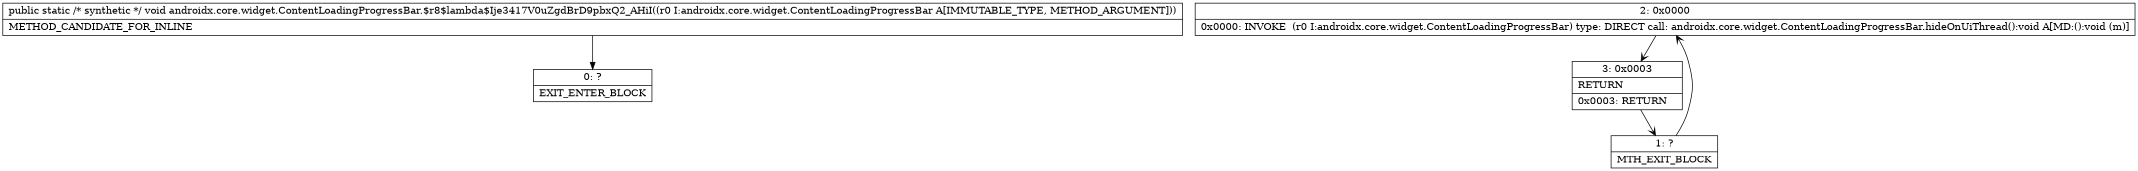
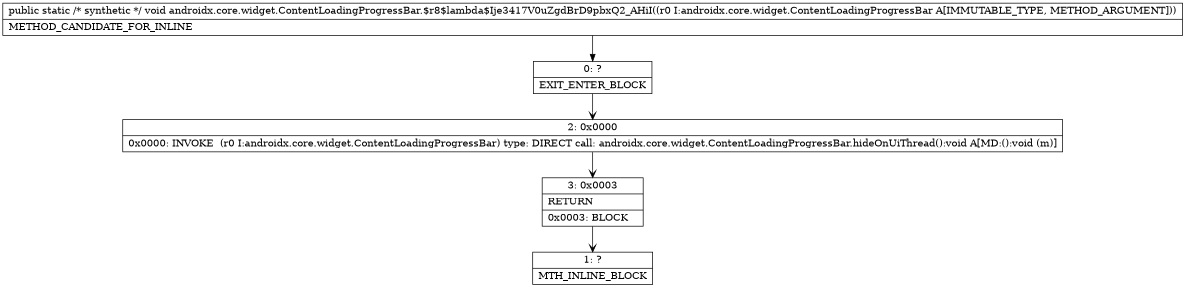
(1692, 89) -> (593, 103)
(1627, 101) -> (593, 218)
(1664, 160) -> (593, 276)
